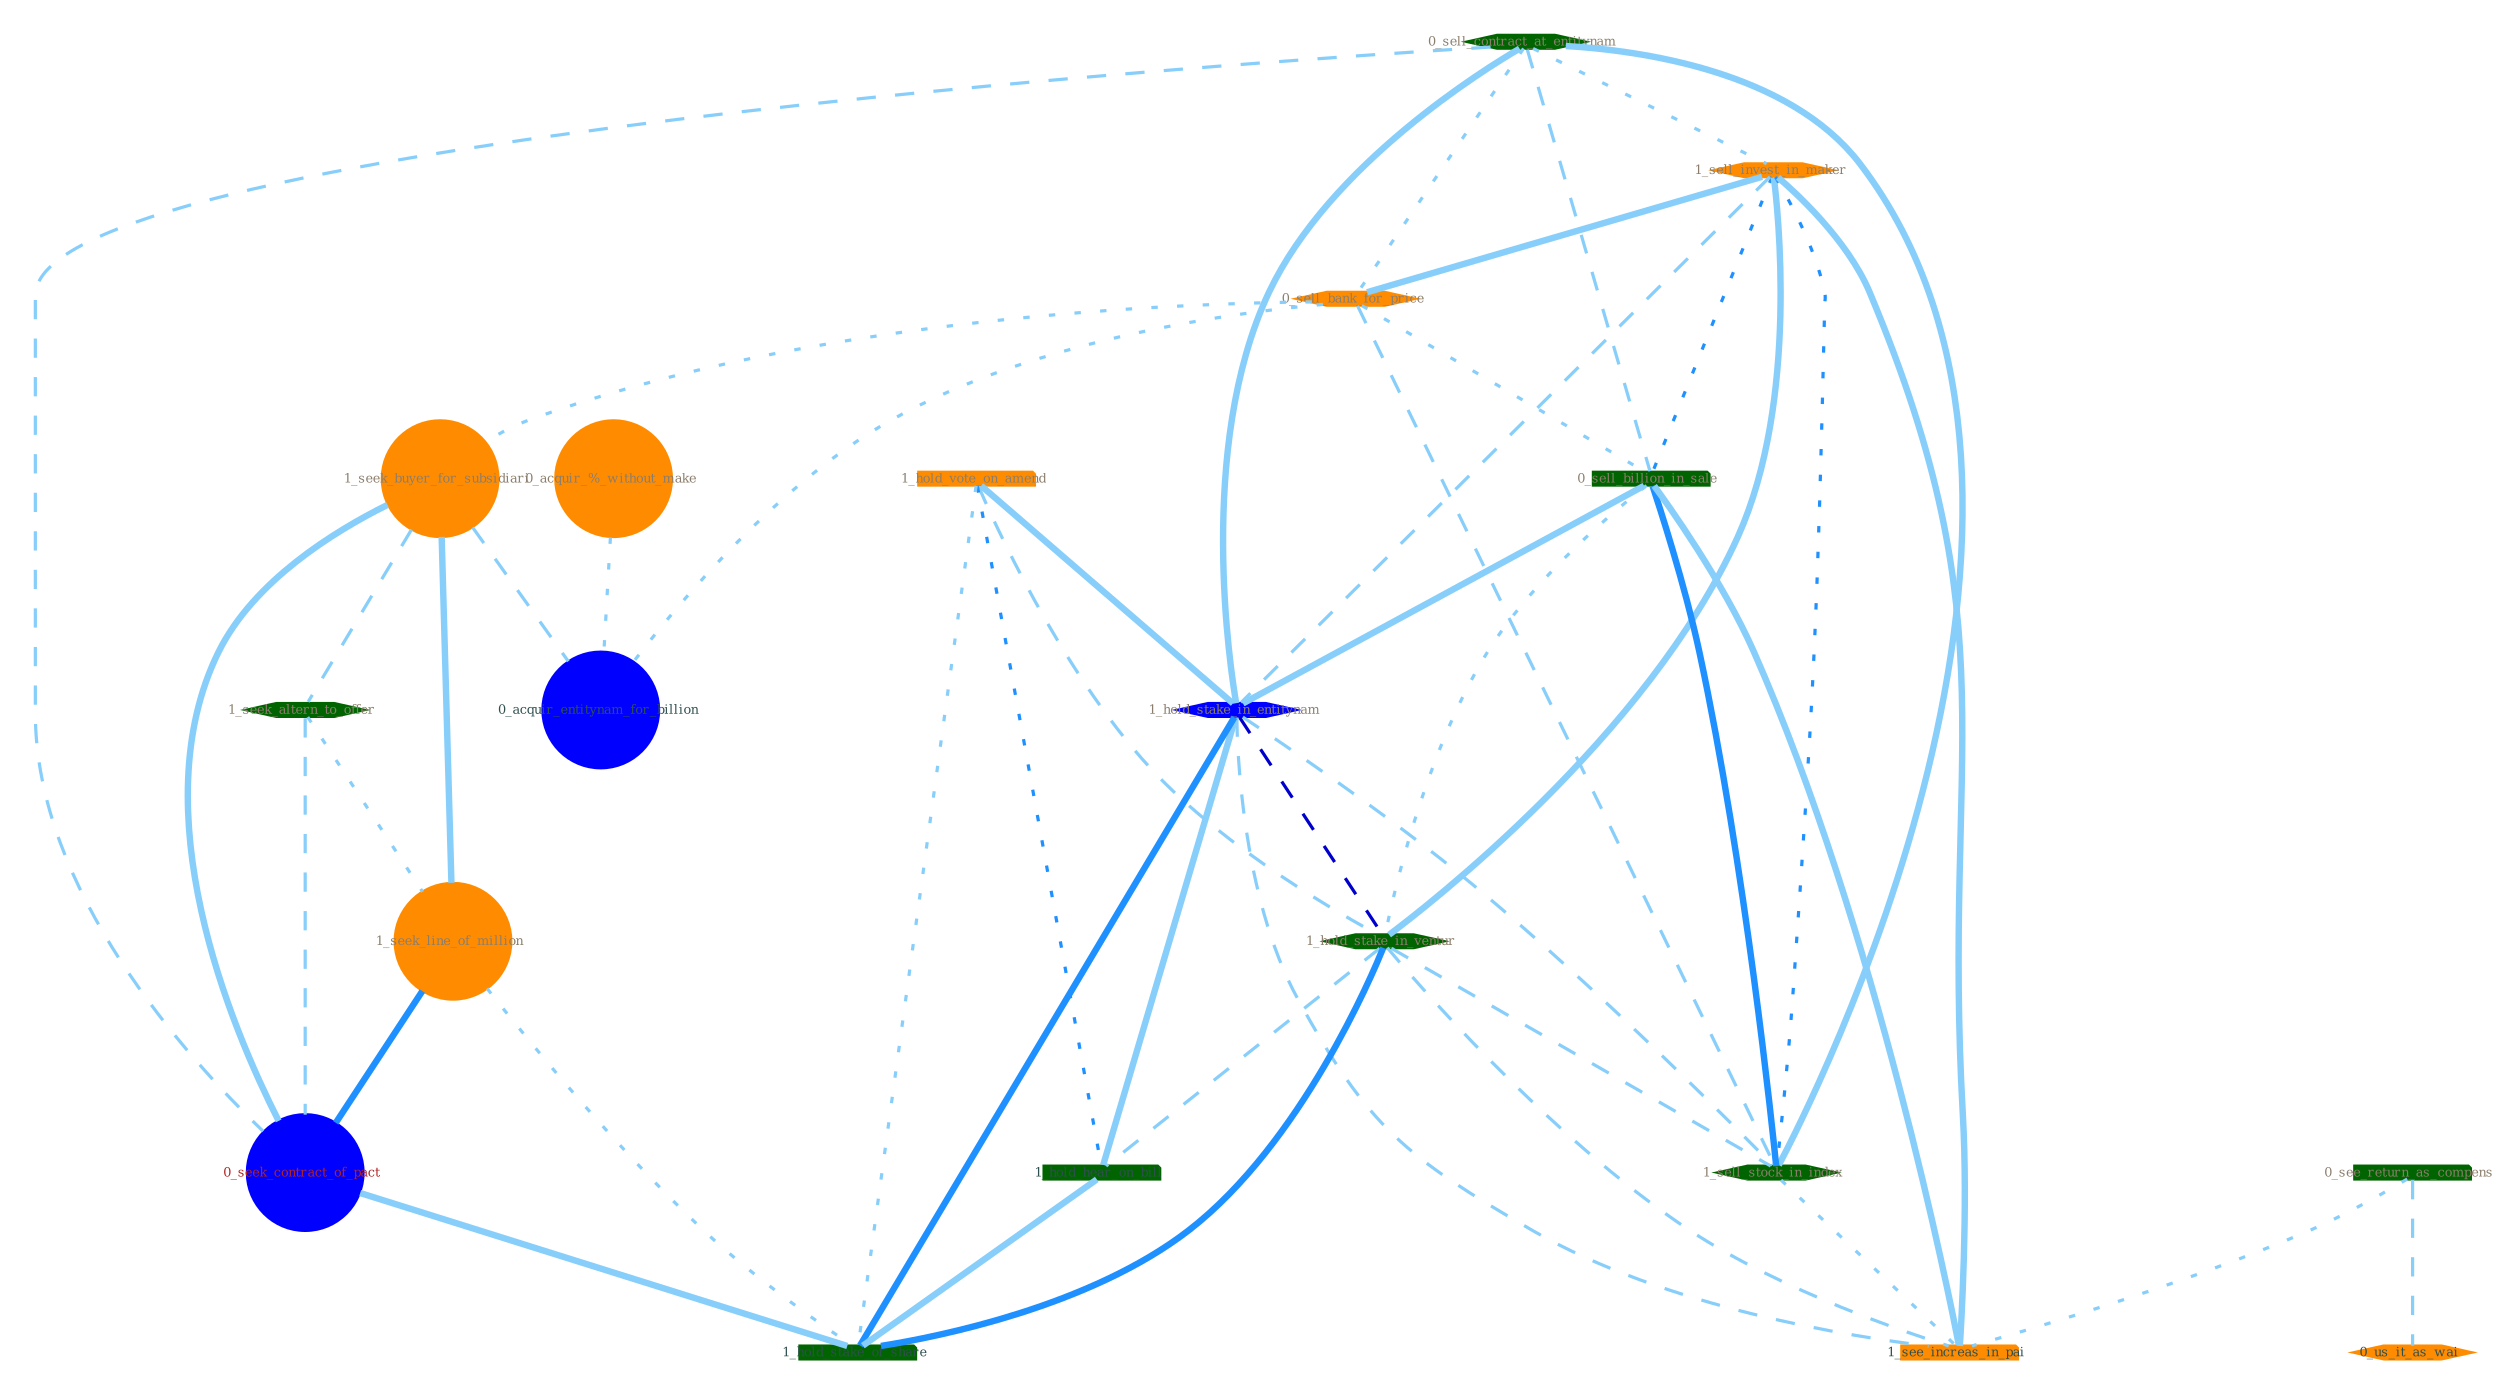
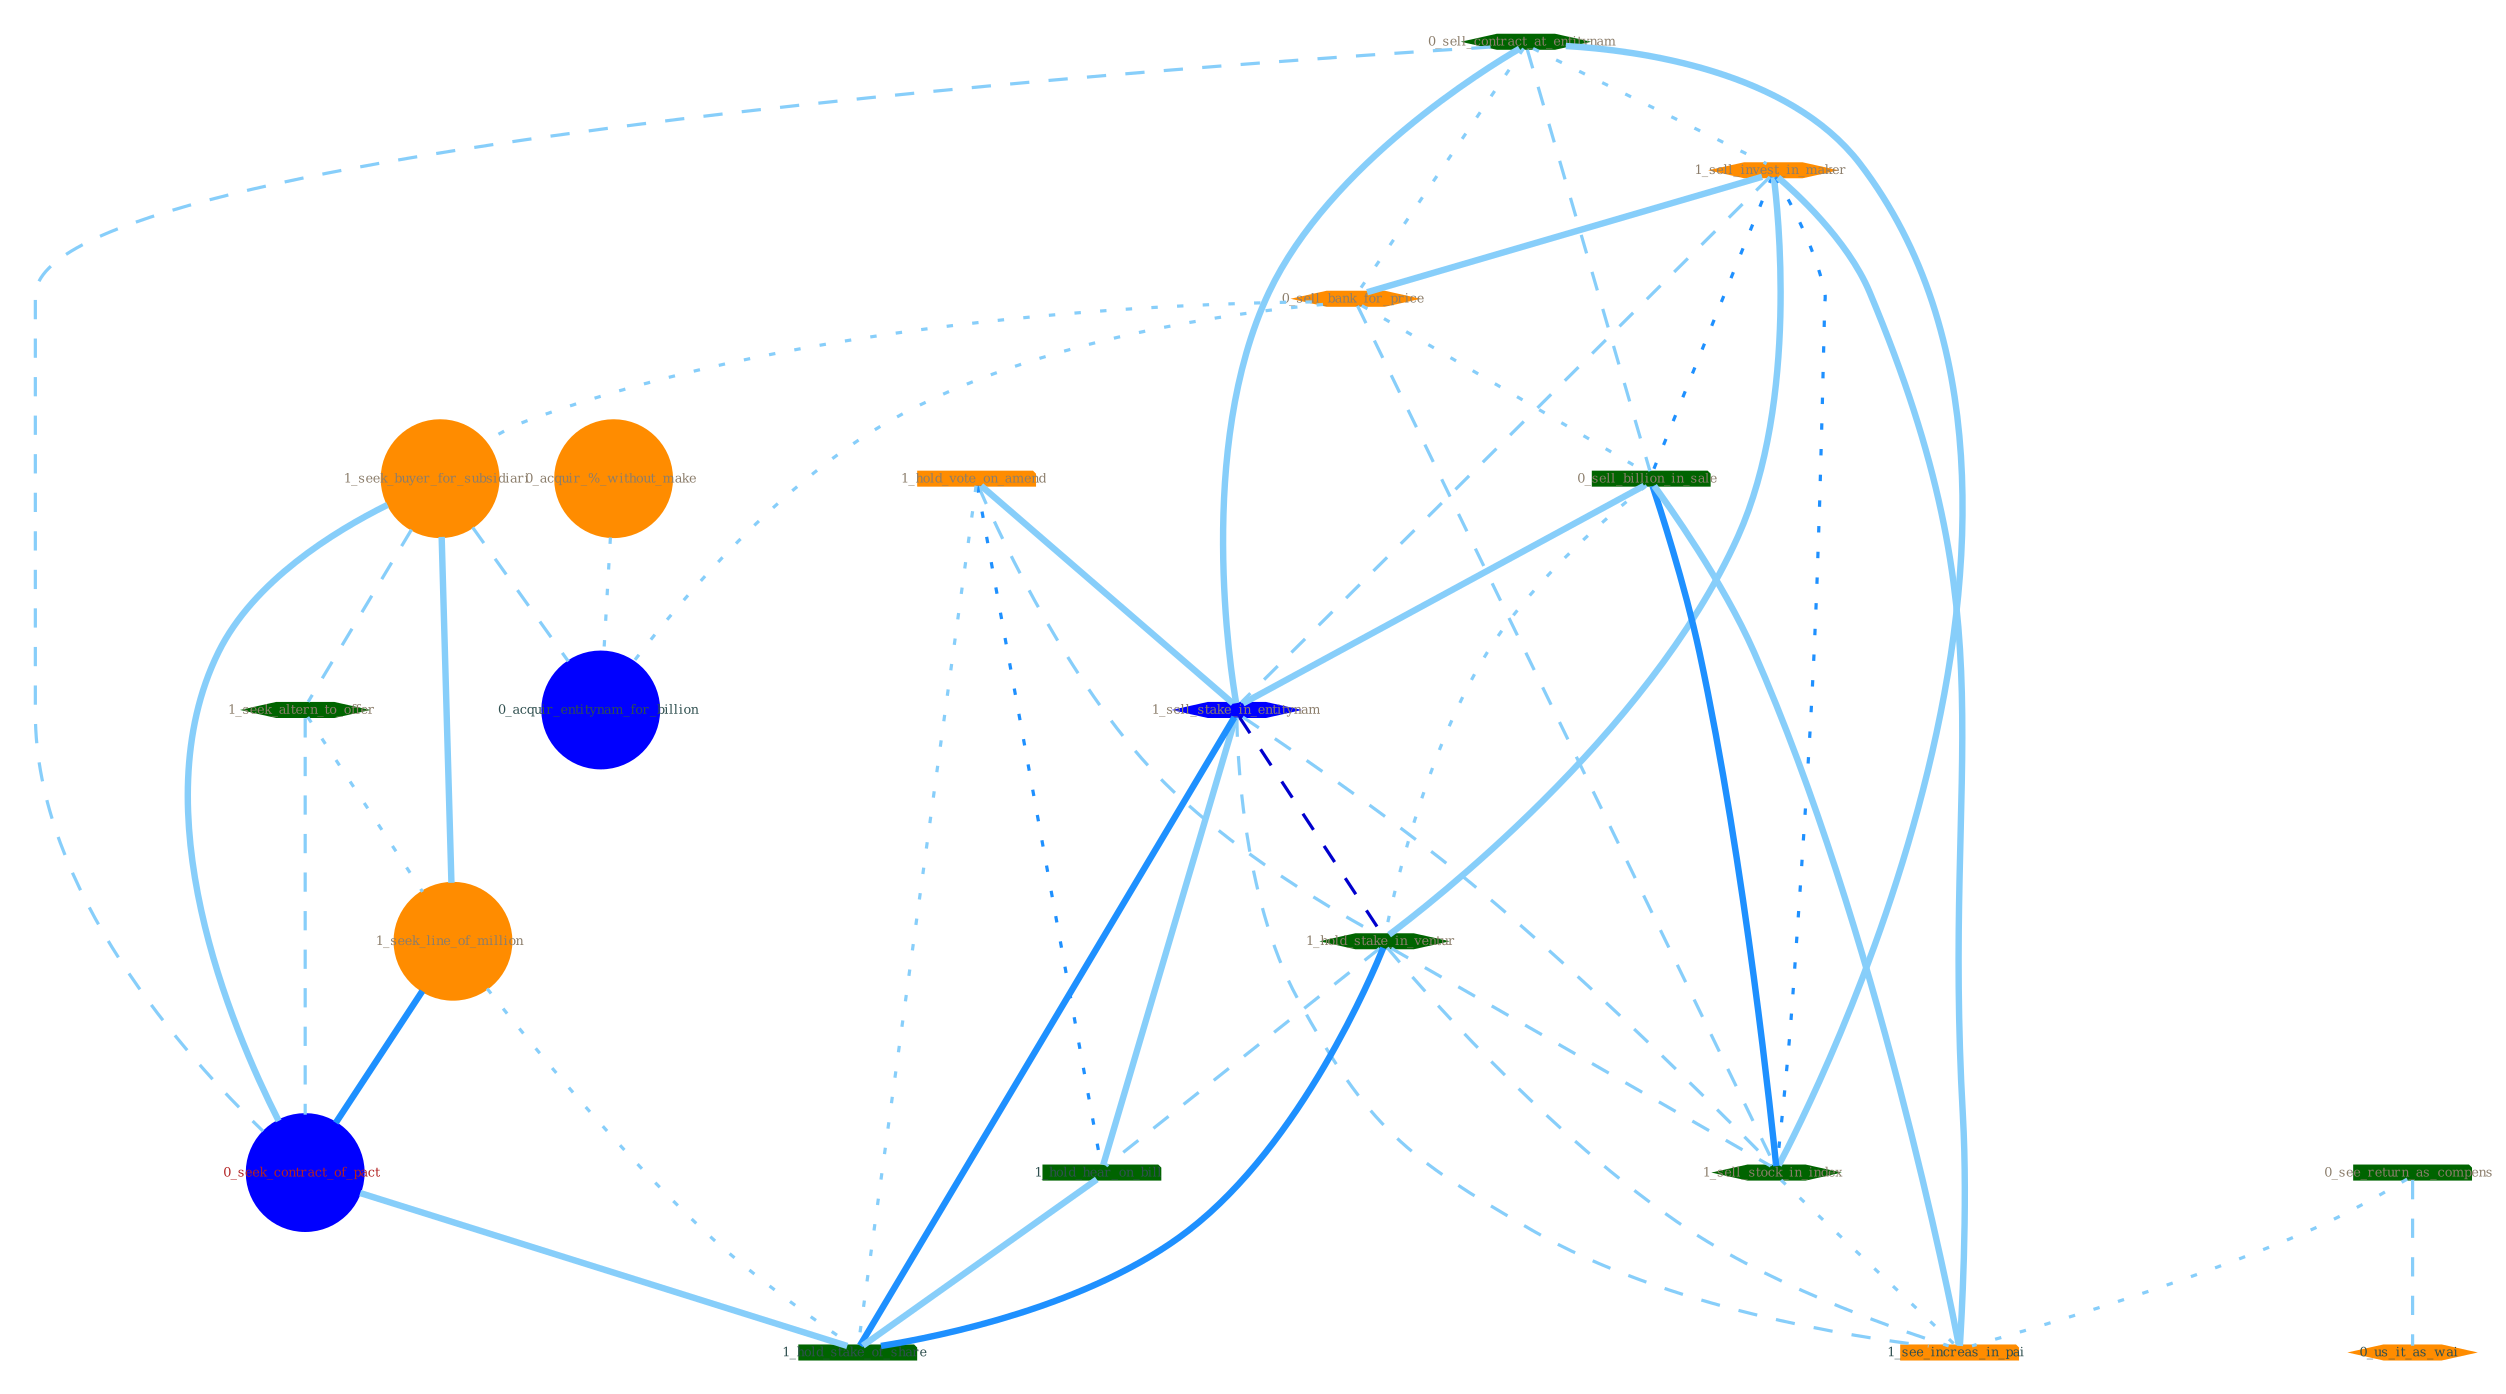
(1237, 710) -> (1237, 710)
